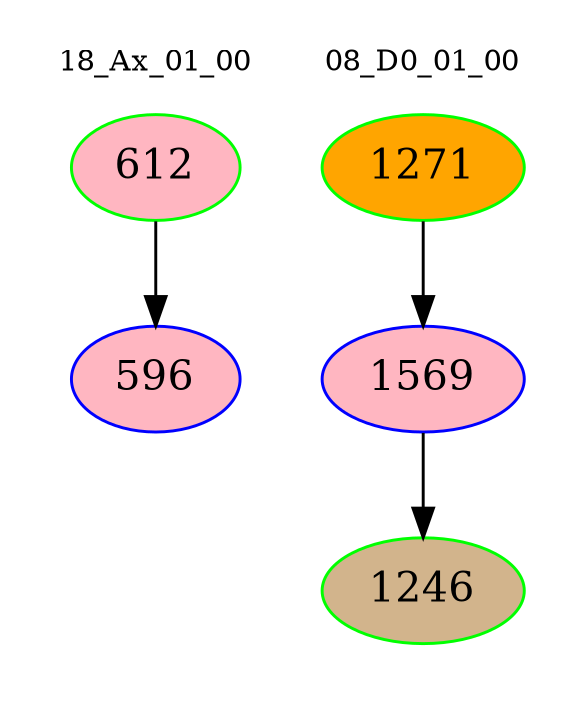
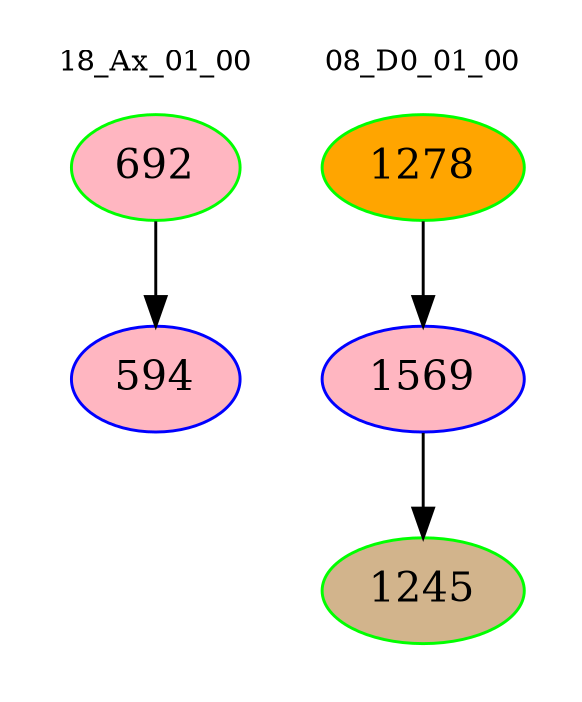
(156, 168) -> (156, 168)
(423, 168) -> (423, 168)
(156, 379) -> (156, 379)
(423, 591) -> (423, 591)
